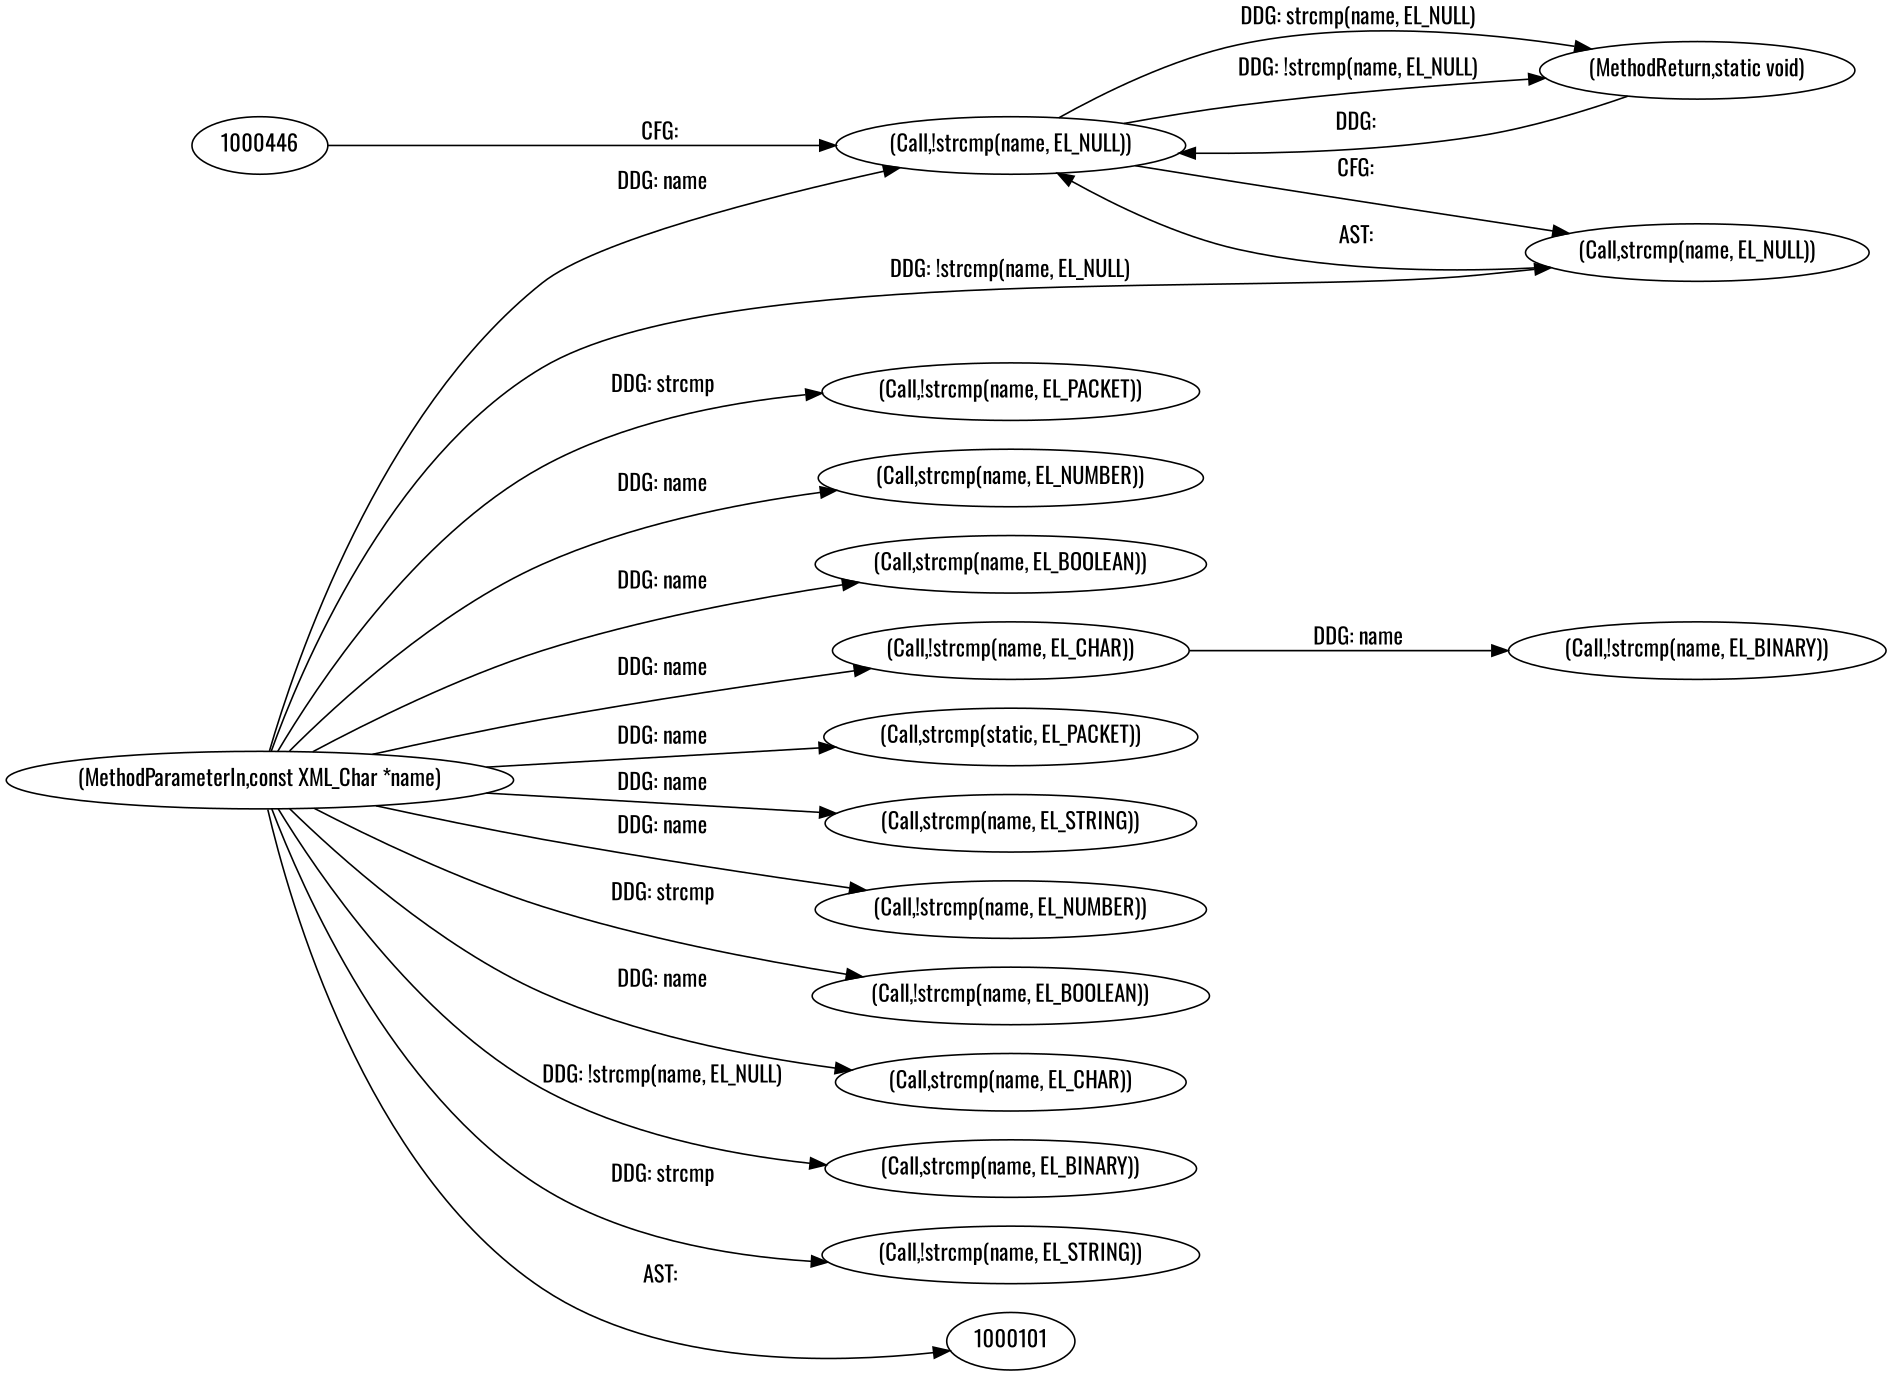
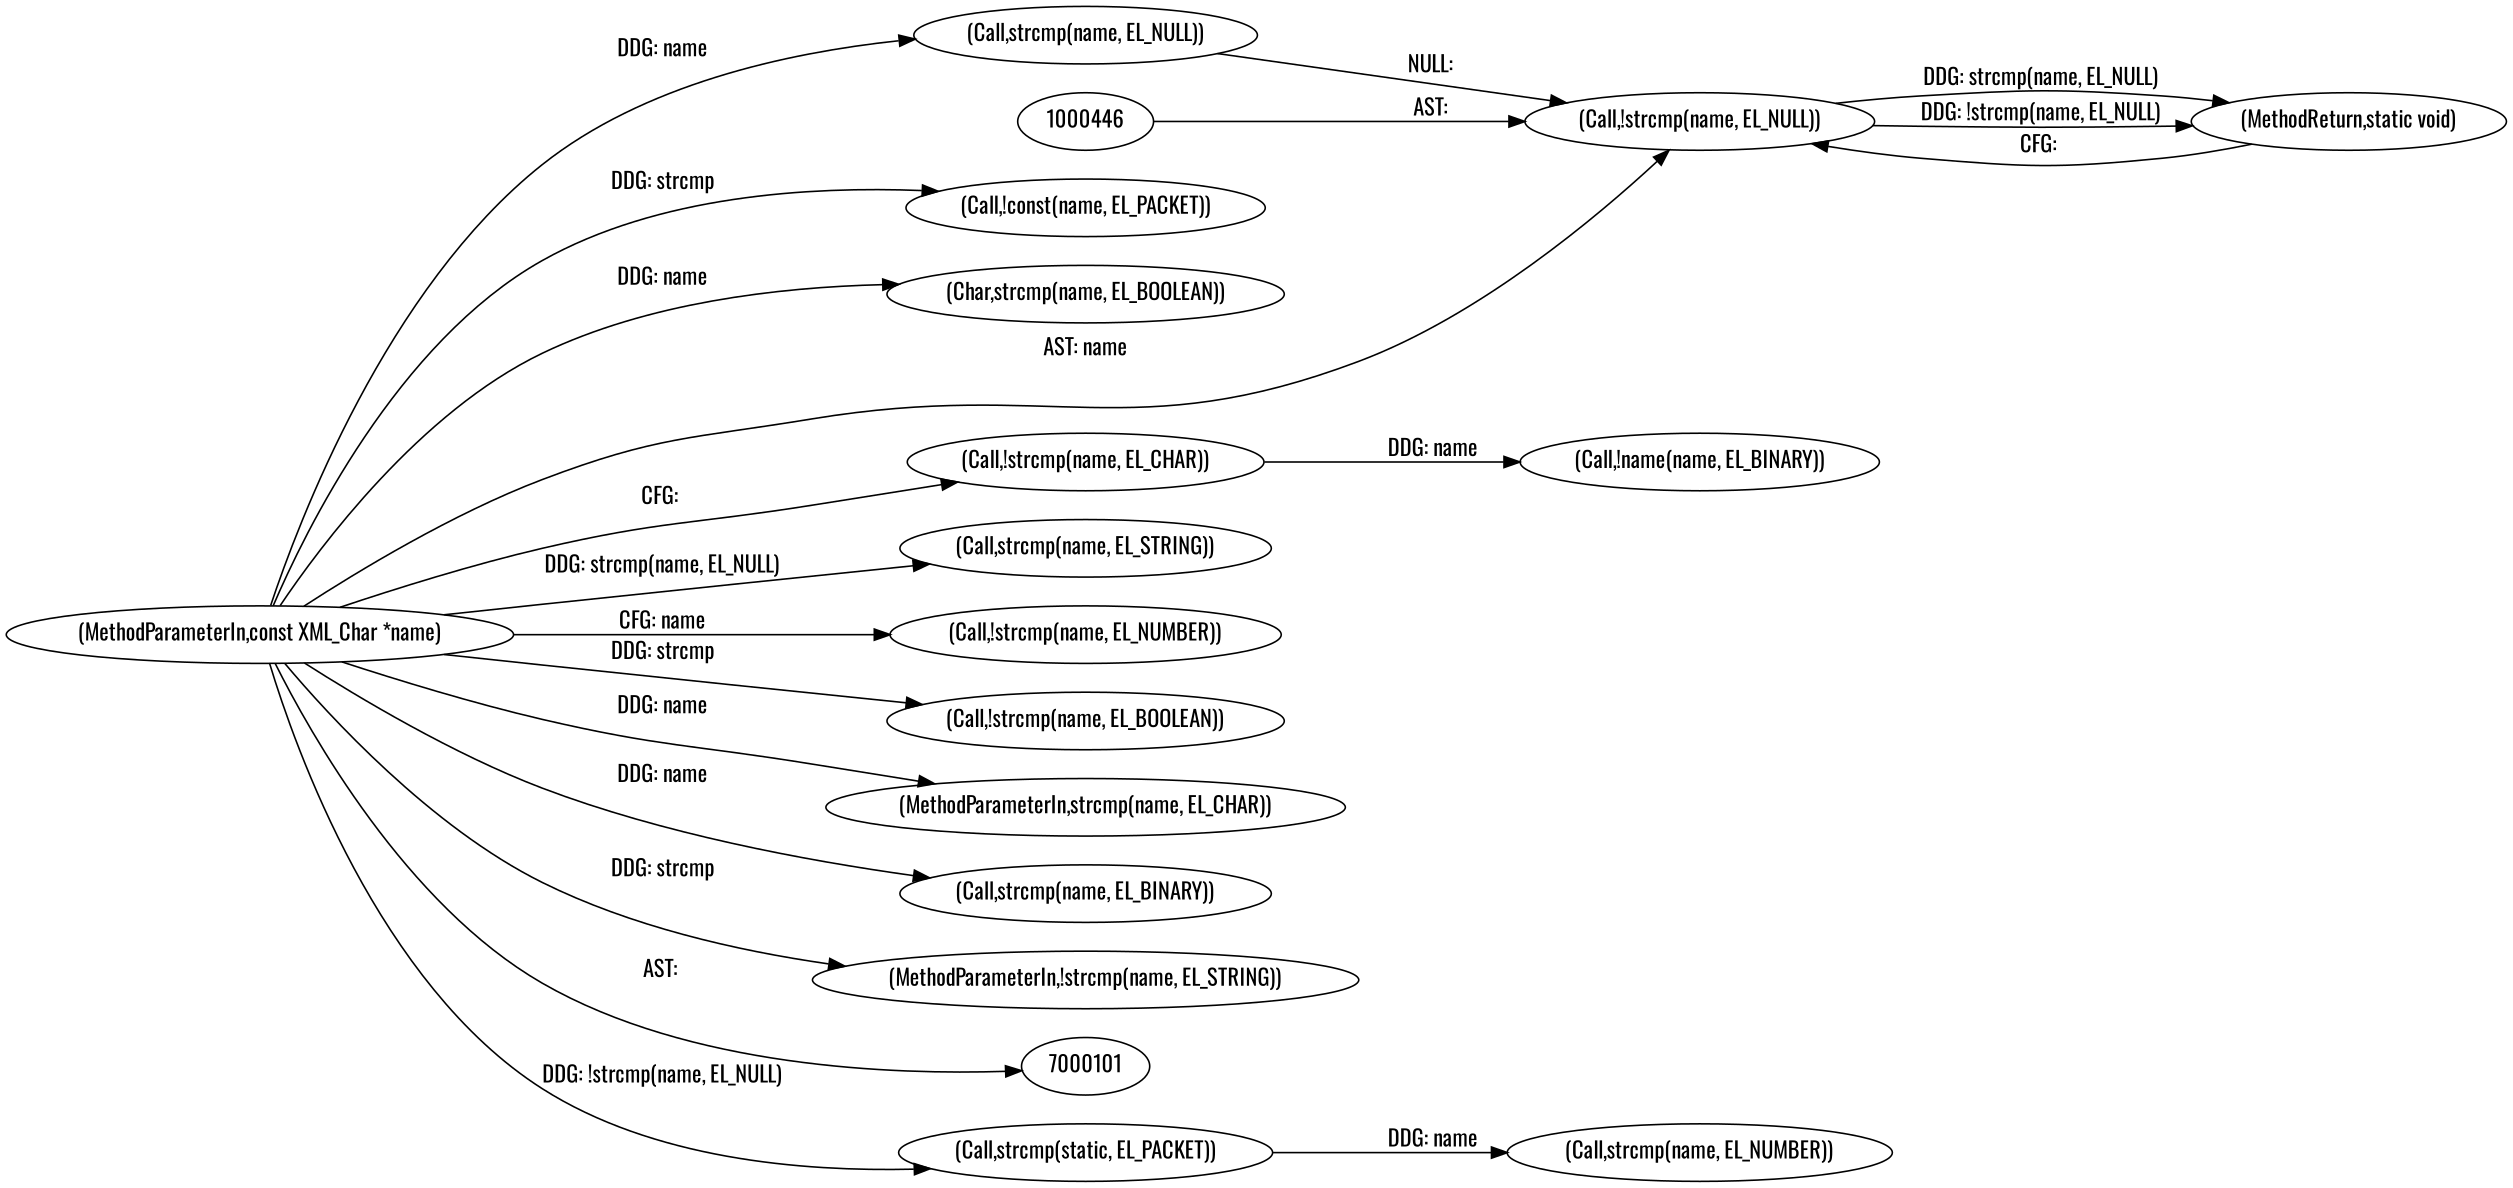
(1359, 124) -> (2041, 146)
(663, 133) -> (1433, 110)
(663, 183) -> (1086, 349)
(1344, 199) -> none
(1359, 237) -> (1433, 66)
(1011, 271) -> (663, 50)
(1011, 392) -> (1086, 208)
(1011, 564) -> (1086, 294)
(530, 570) -> (1382, 1153)
(1697, 651) -> (1700, 462)
(663, 669) -> (663, 498)
(663, 738) -> (663, 1077)
(663, 784) -> (663, 567)
(663, 827) -> (663, 623)
(663, 1077) -> (663, 776)
(1011, 1082) -> (1086, 807)
(1011, 1255) -> (1086, 980)
(1011, 1341) -> (1086, 1066)
